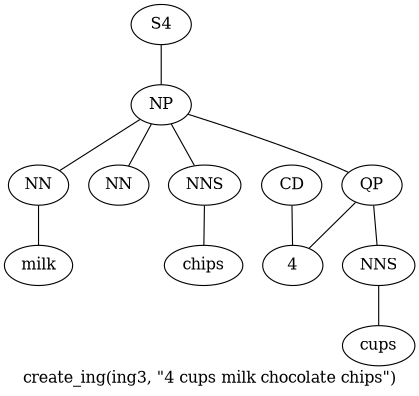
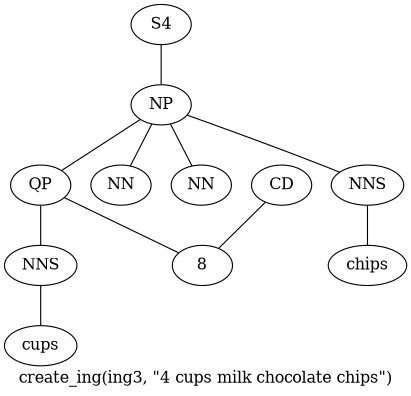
(39, 265) -> none
(293, 265) -> (202, 265)
